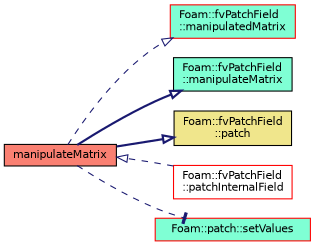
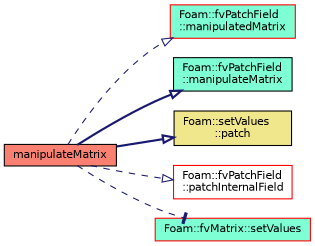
(233, 128) -> (233, 128)
(151, 162) -> (126, 173)
(233, 230) -> (233, 230)
